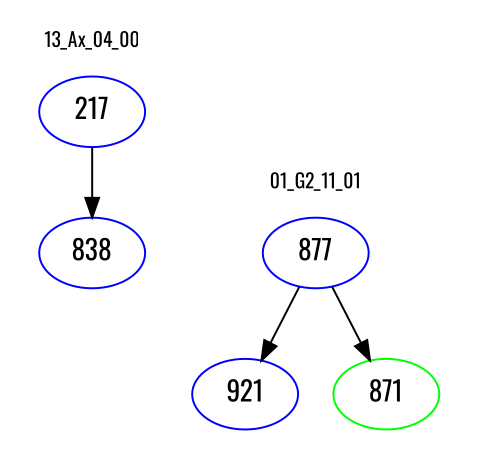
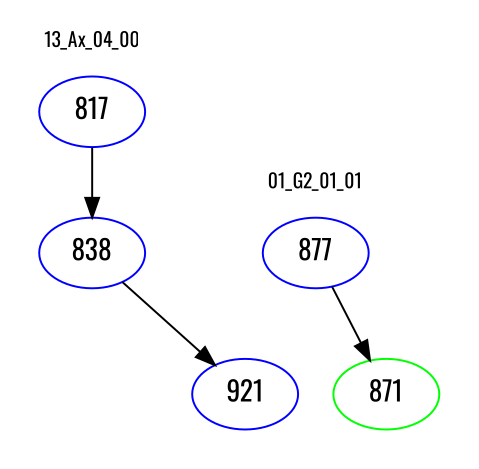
(92, 112) -> (92, 112)
(316, 183) -> (316, 183)
(285, 315) -> (161, 317)
